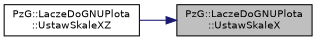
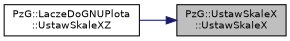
(244, 20) -> (231, 20)
